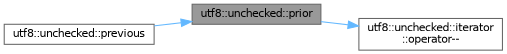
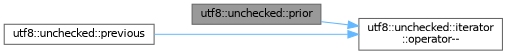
(168, 24) -> (251, 34)
